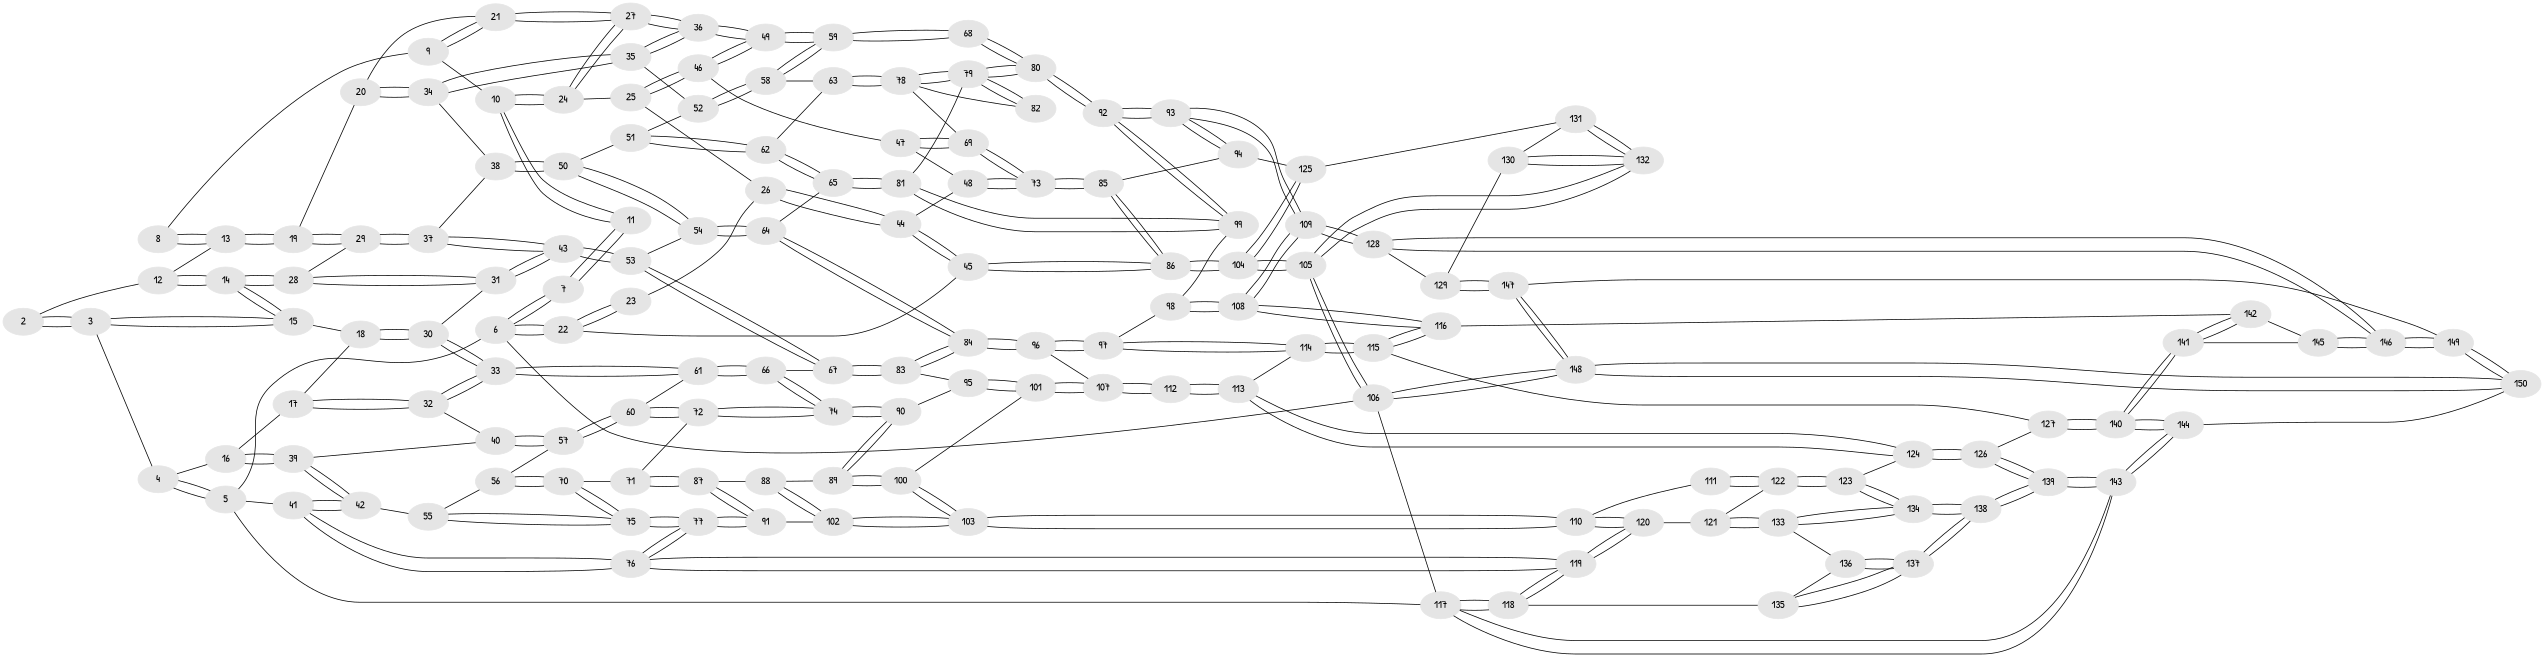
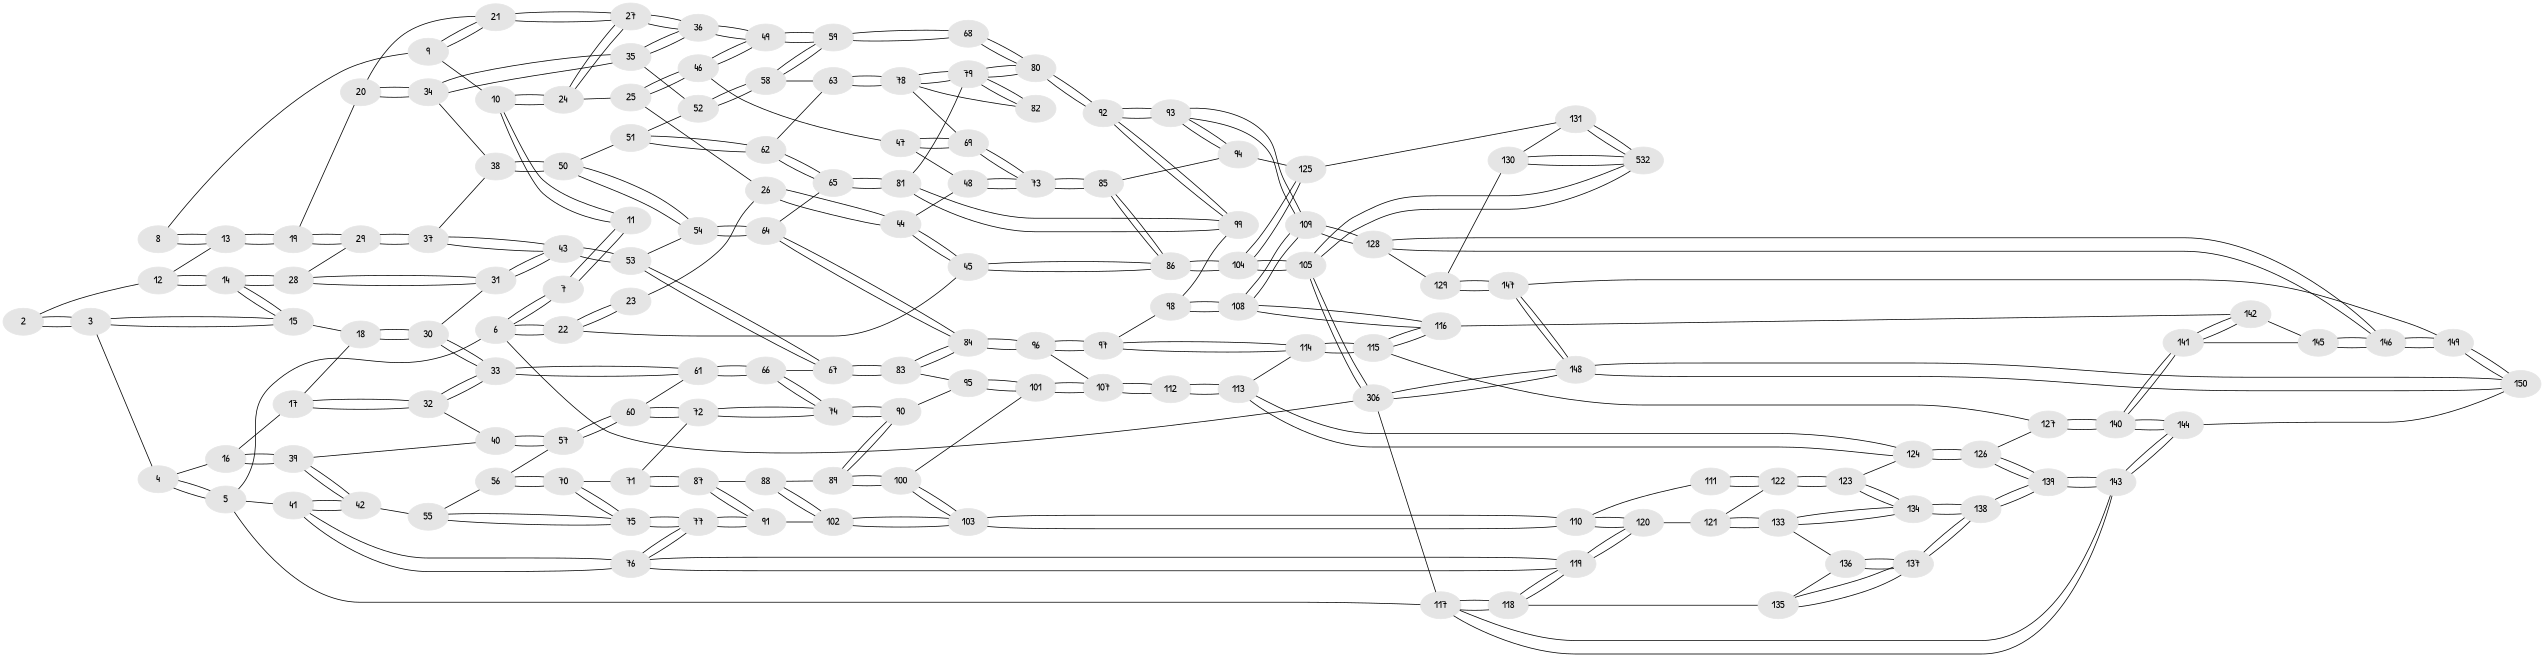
(1643, 160) -> (1643, 160)
(1373, 398) -> (1373, 398)
